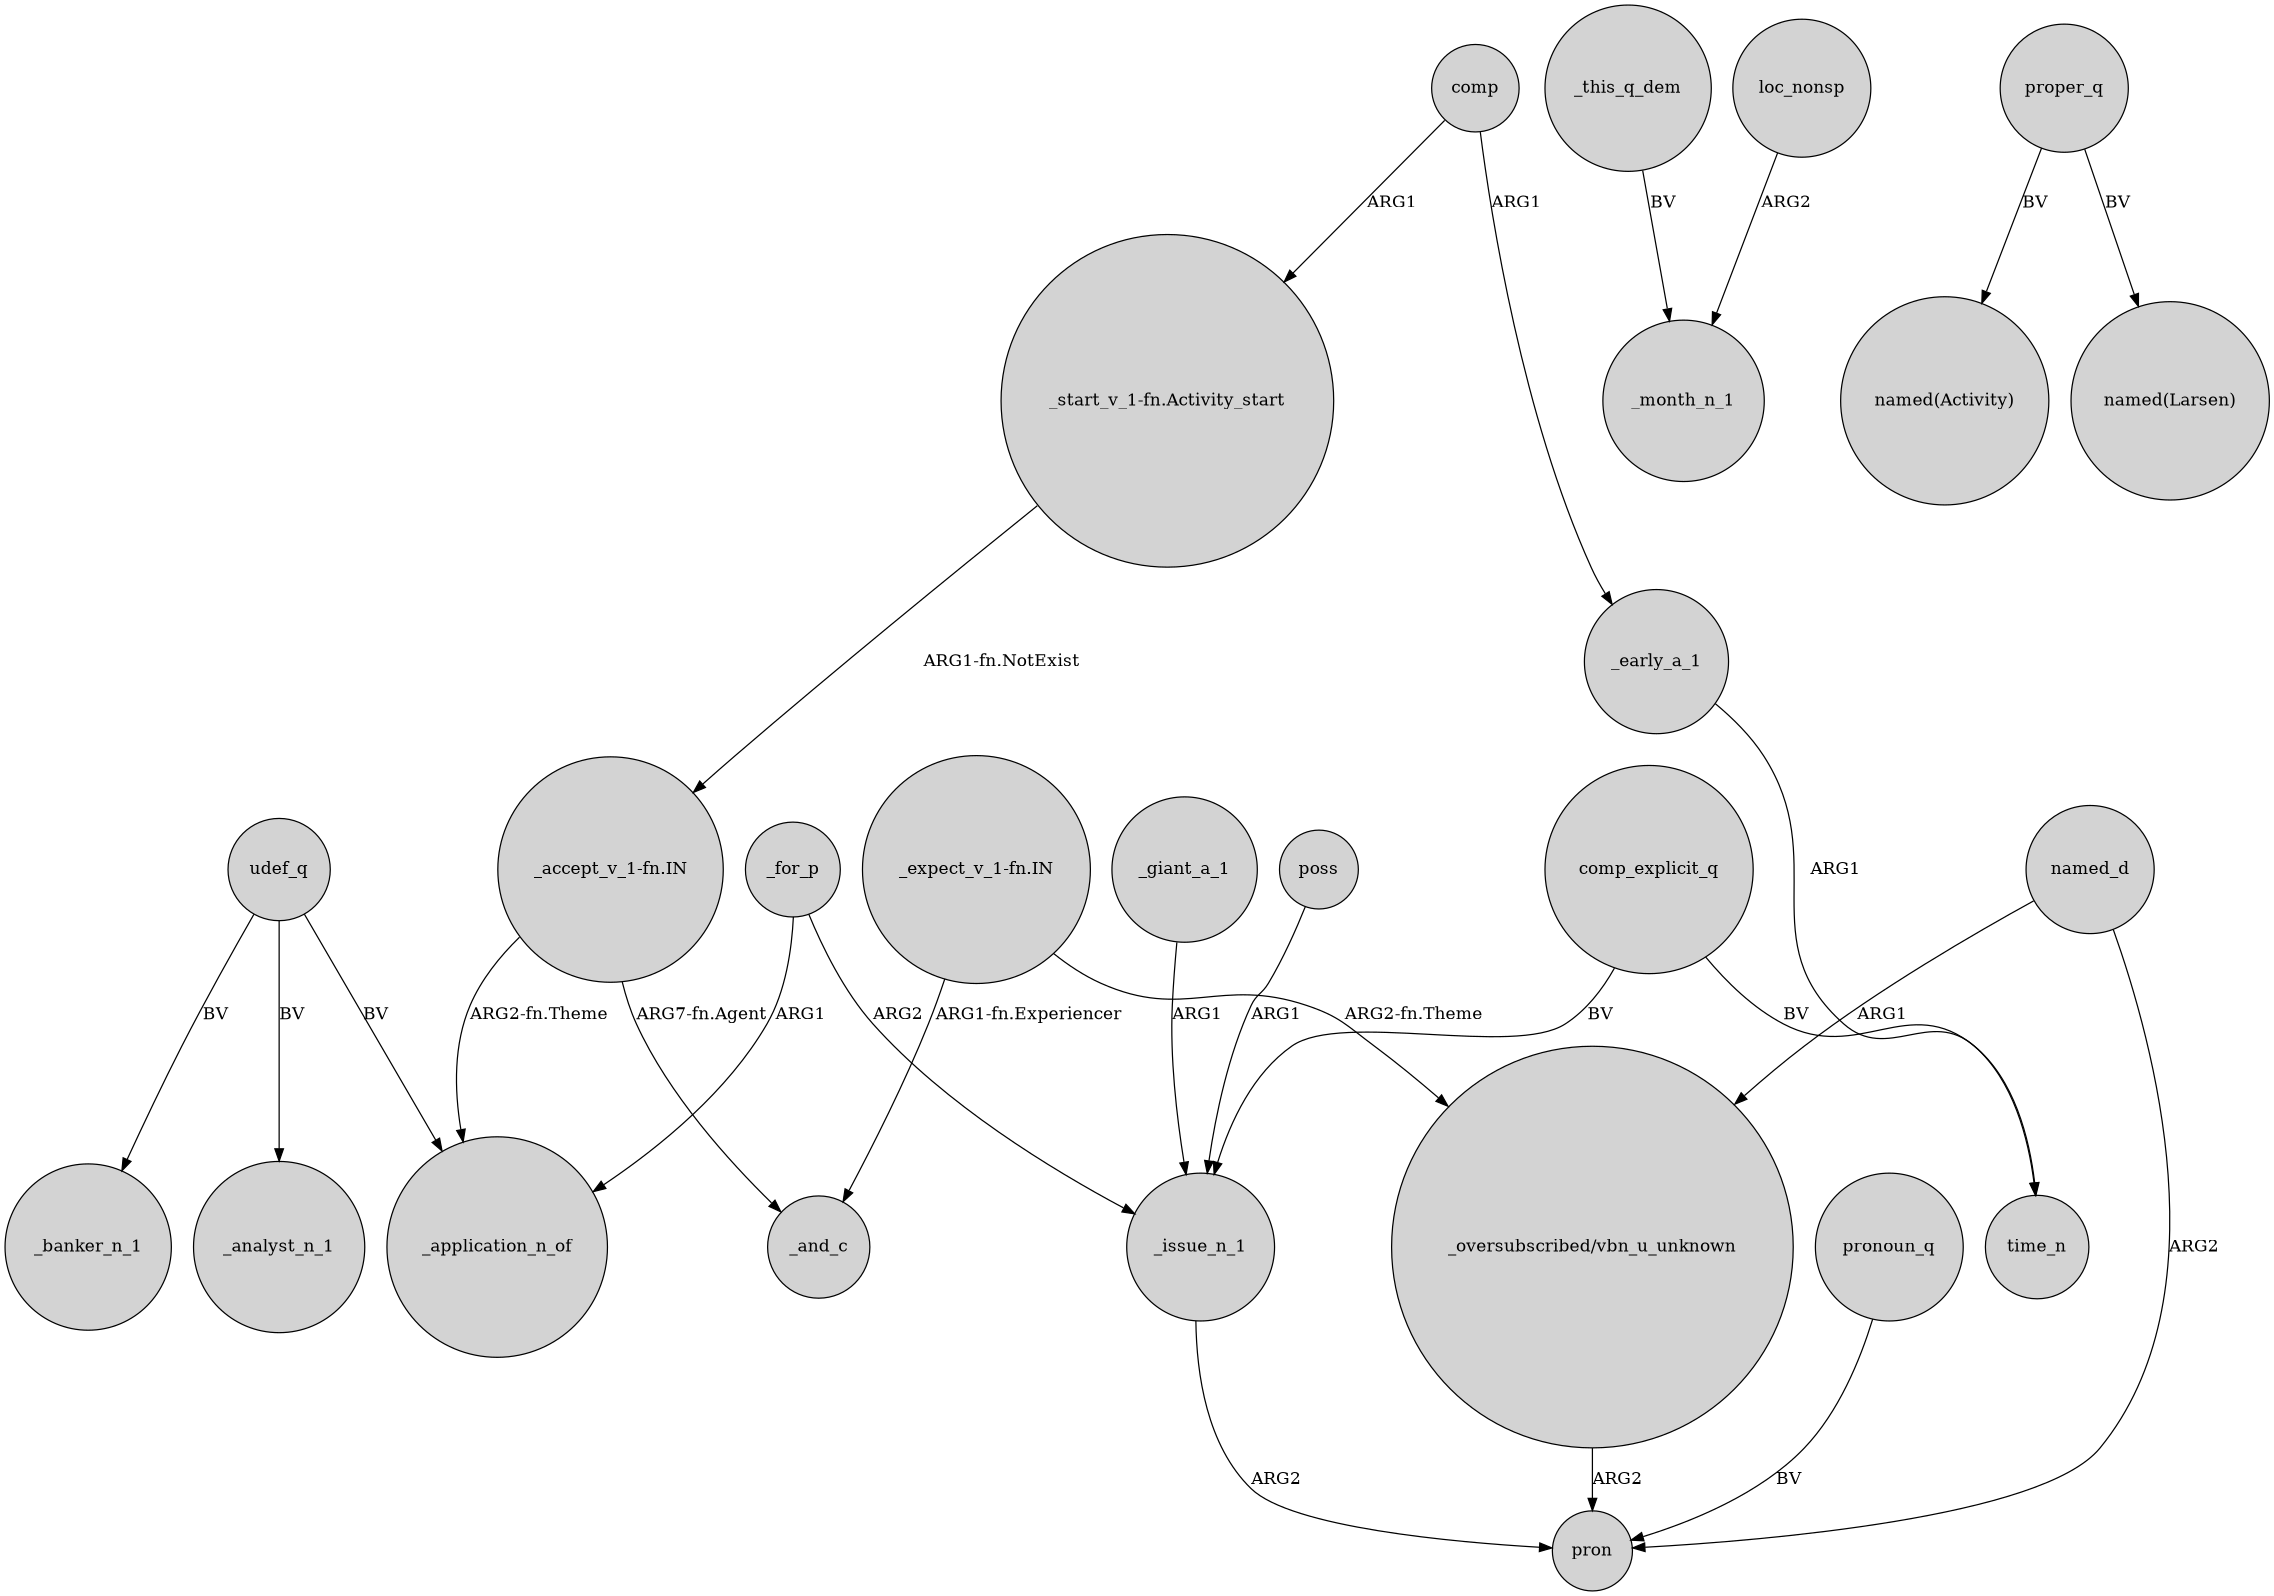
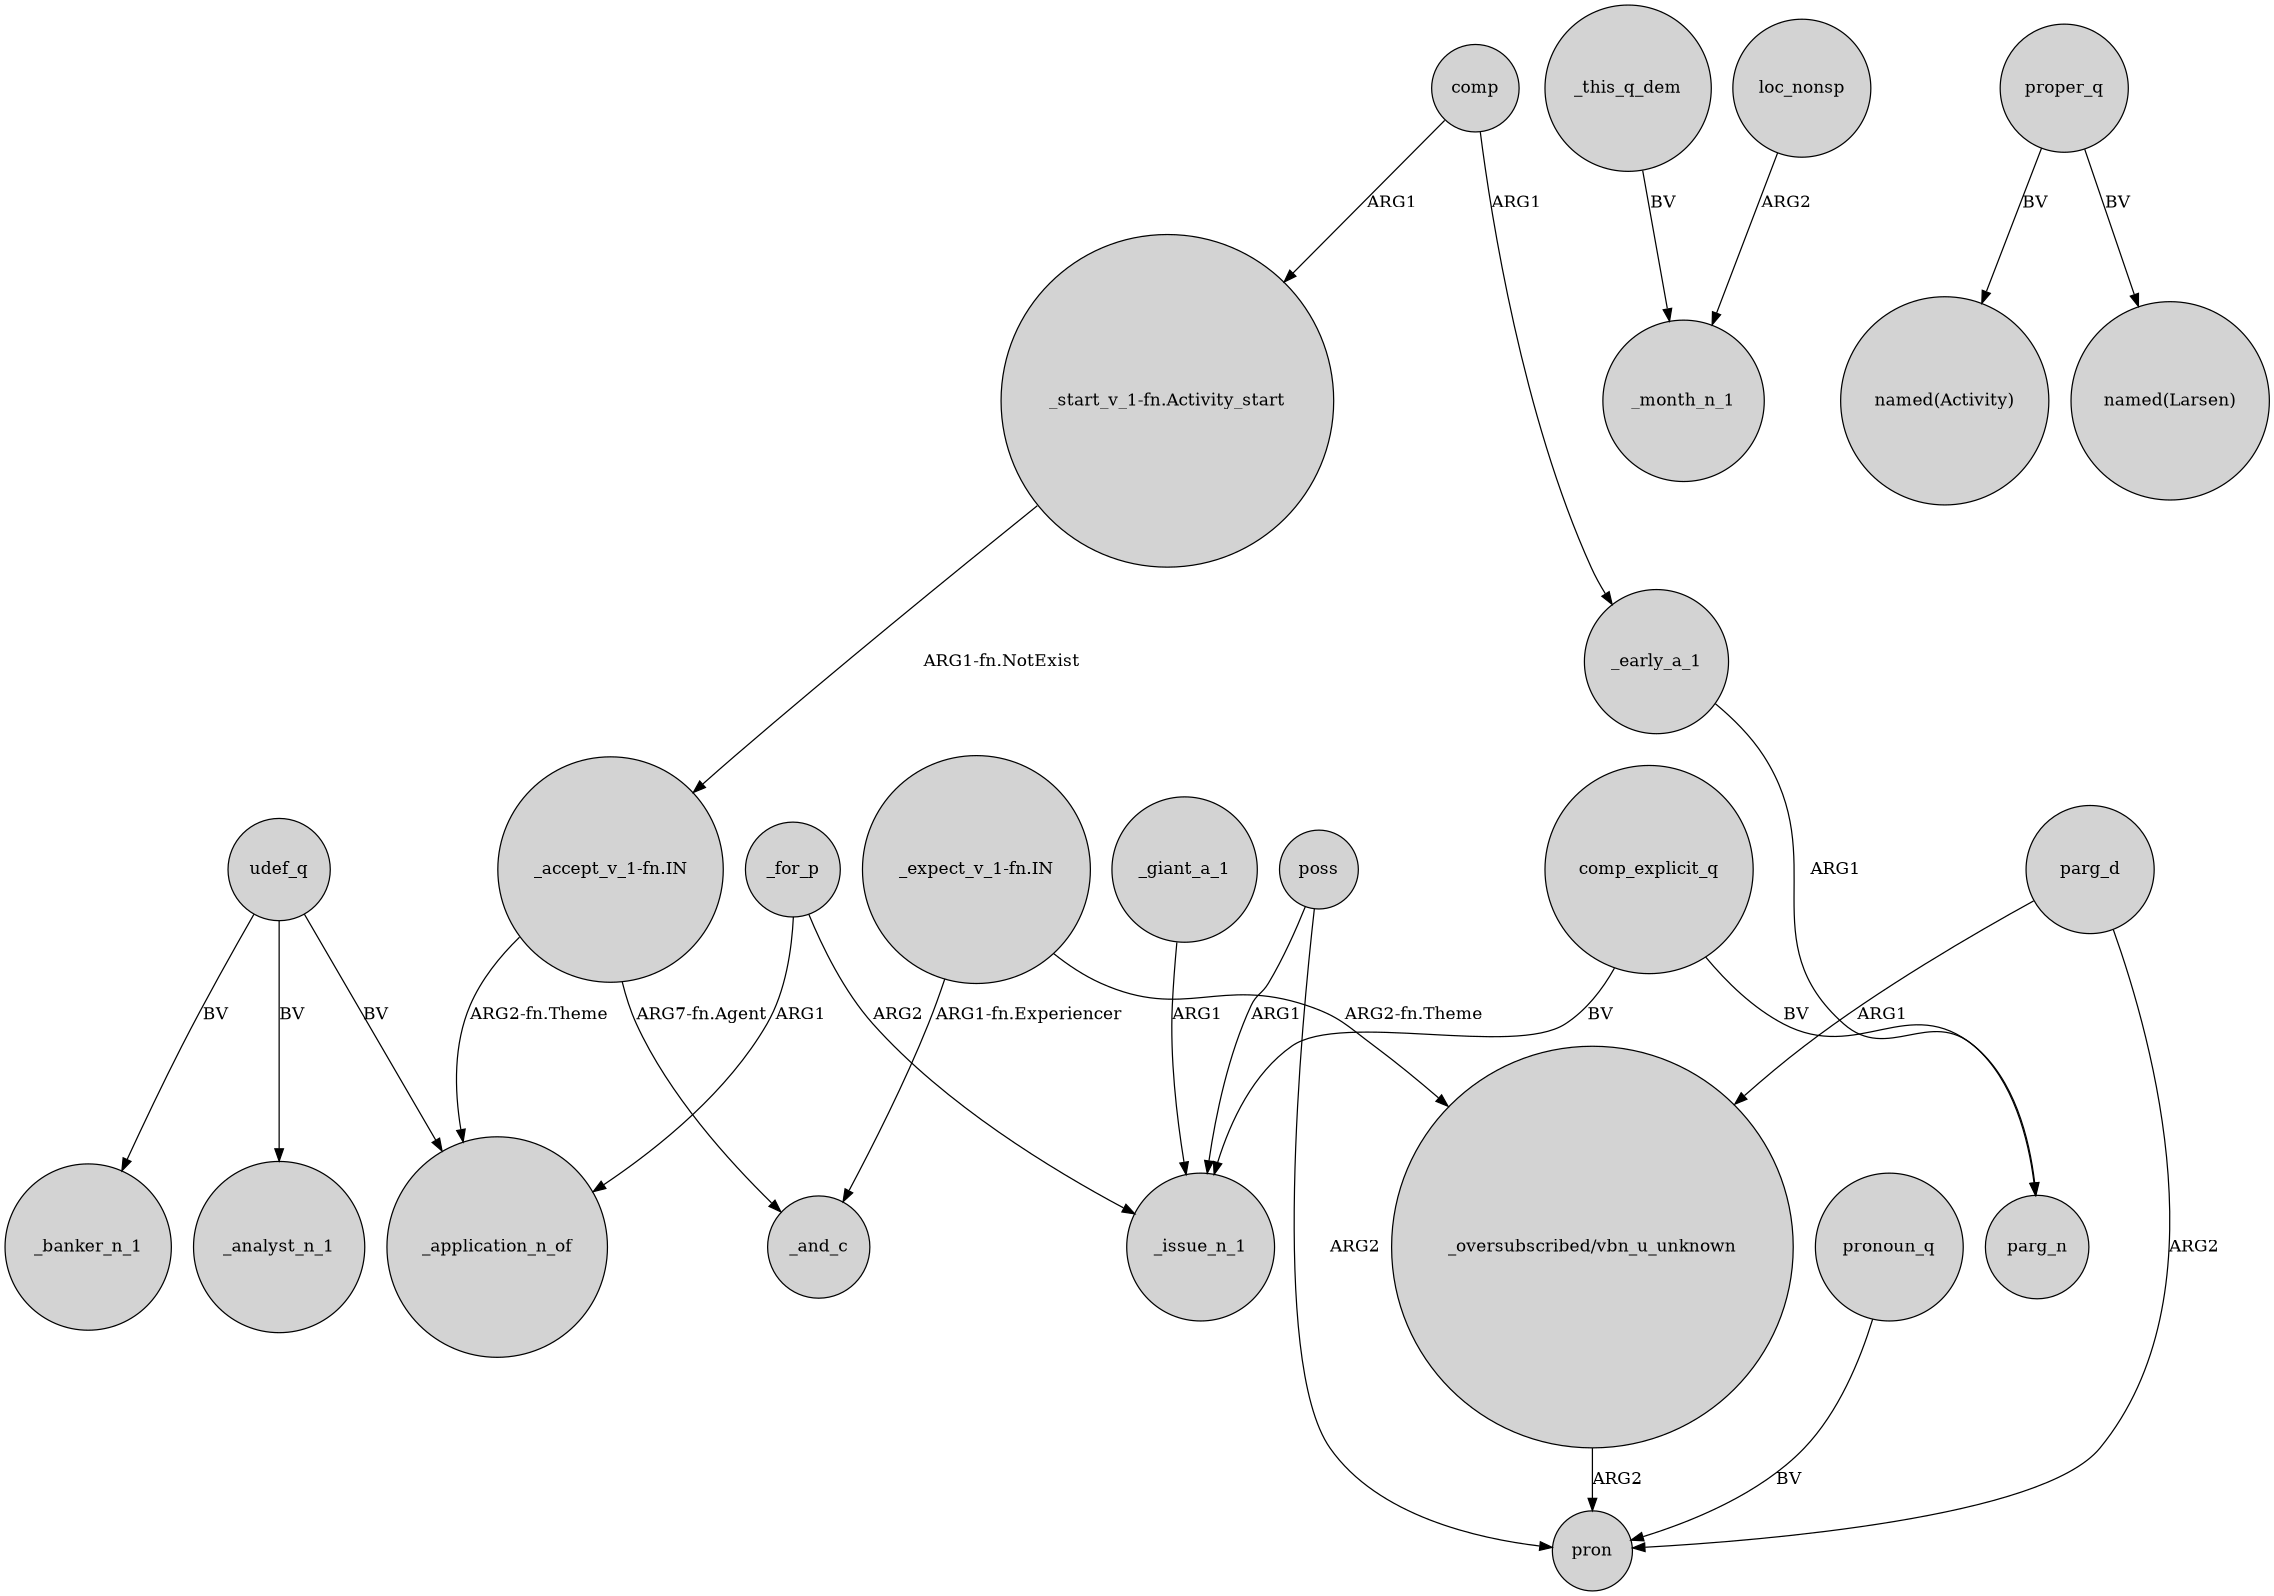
(2090, 870) -> (2090, 870)
(2037, 1247) -> (2037, 1247)
(1303, 1514) -> (1297, 1299)
